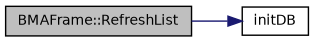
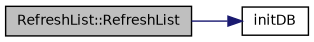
(99, 21) -> (99, 21)
